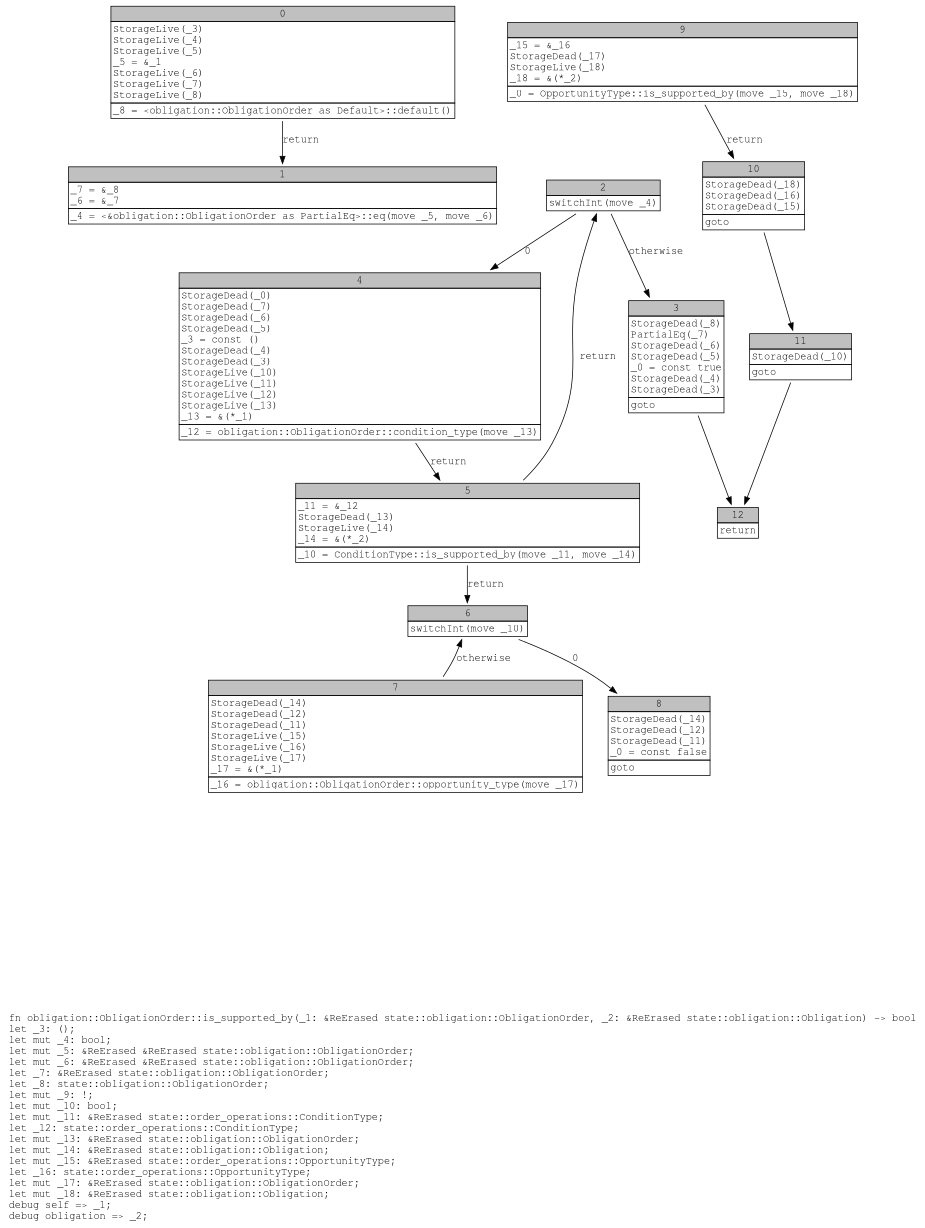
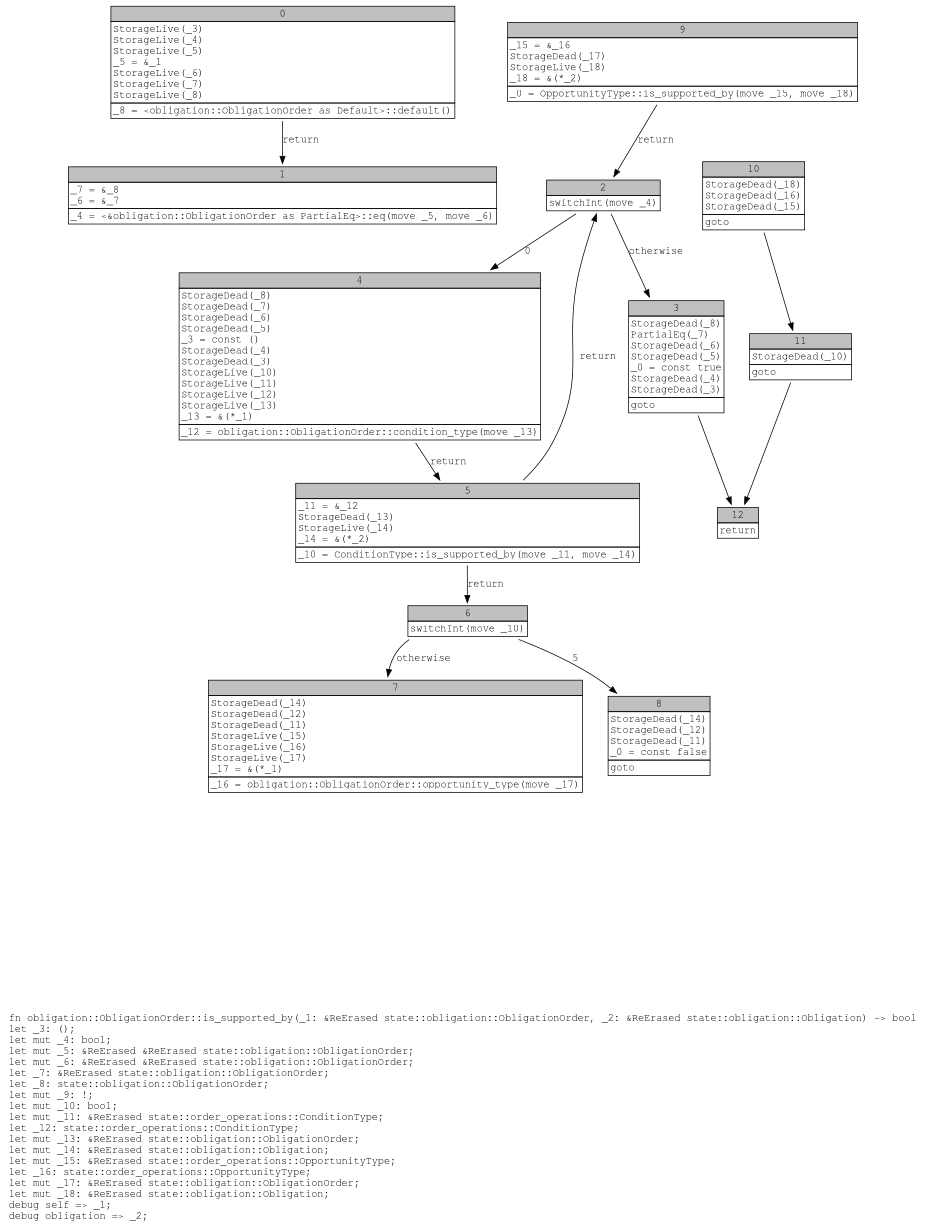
(718, 128) -> (637, 138)
(227, 296) -> (227, 296)
(575, 658) -> (575, 658)
(452, 662) -> (396, 653)
